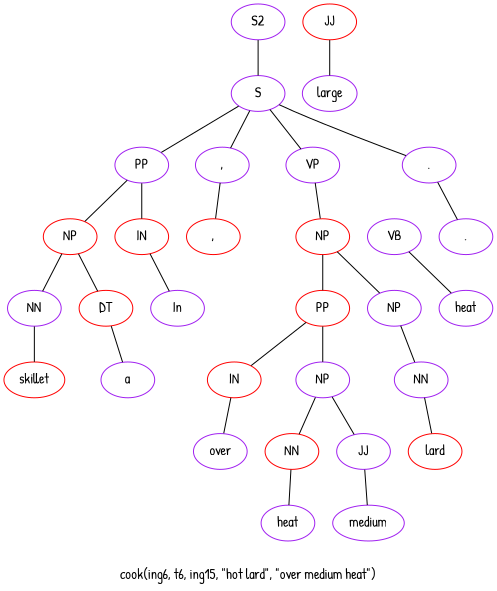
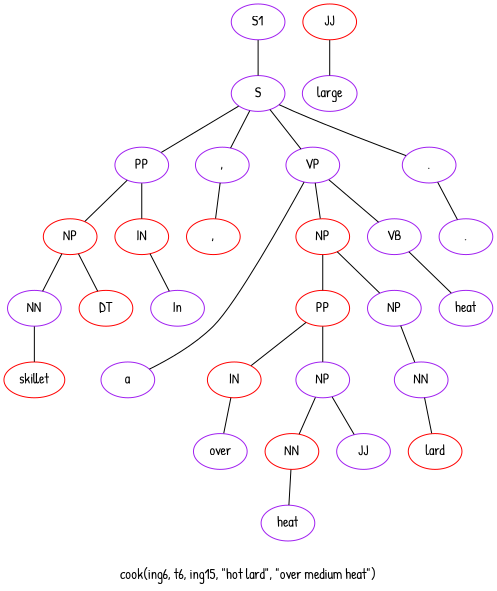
(258, 22) -> (258, 22)
none -> (354, 201)
(117, 344) -> (241, 289)
(368, 523) -> none
